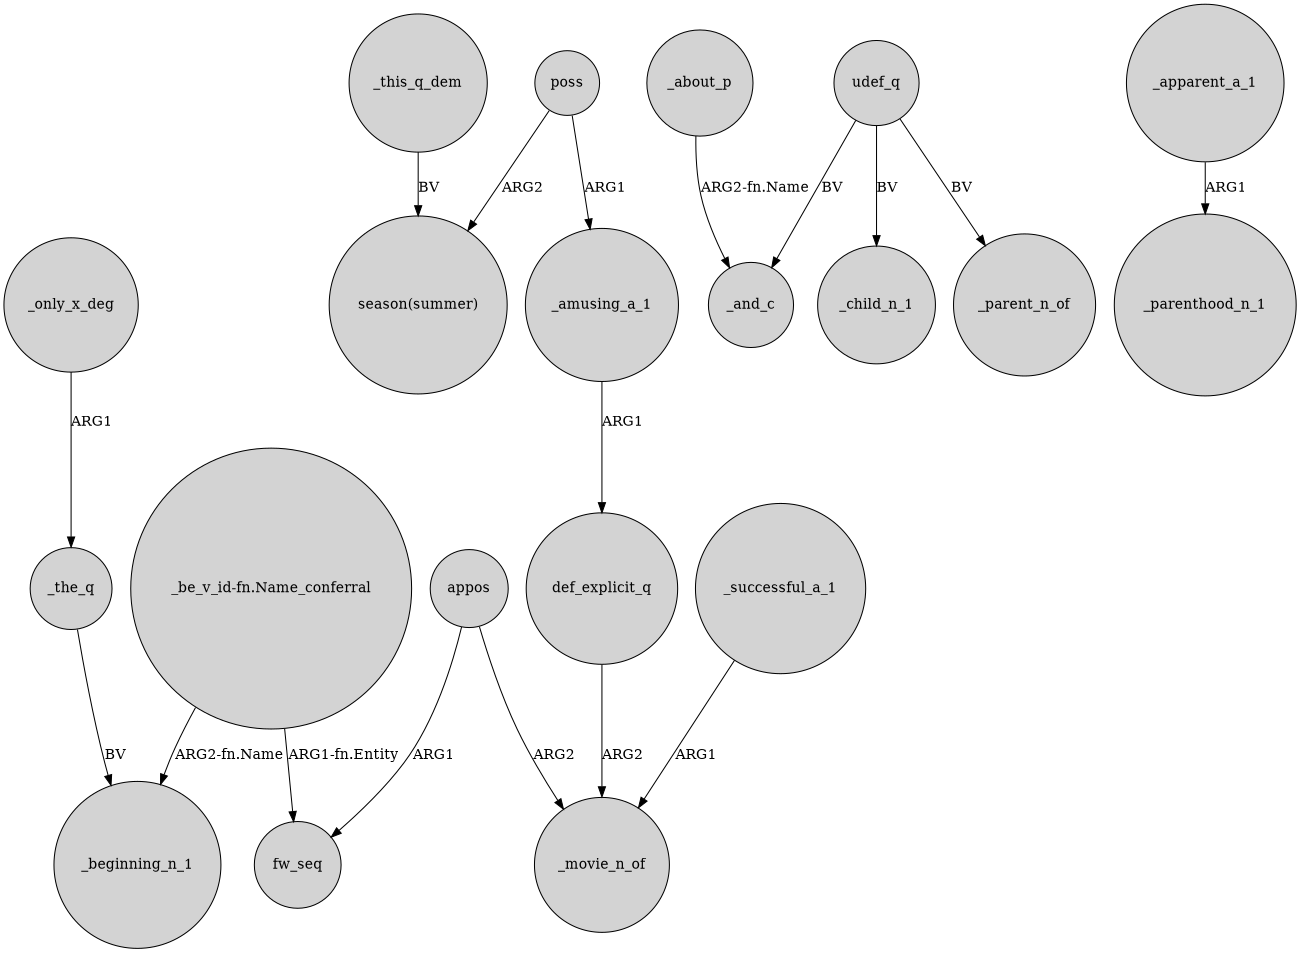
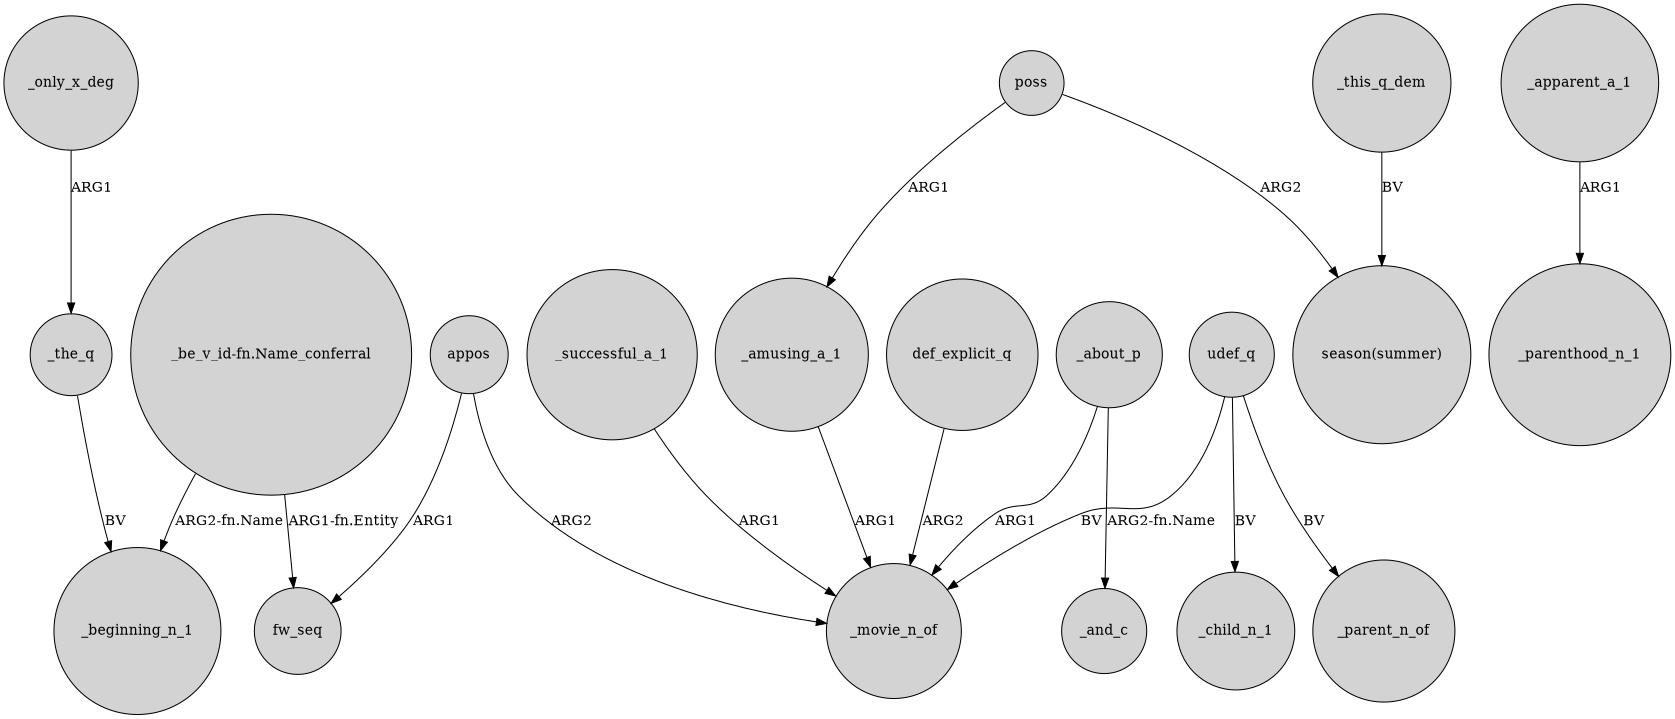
(816, 189) -> (1113, 508)
(602, 442) -> (842, 492)
none -> (1034, 503)
